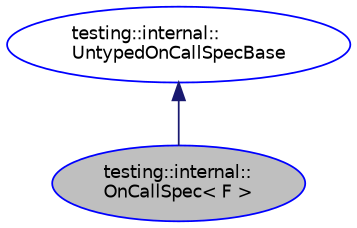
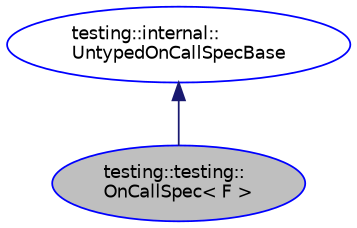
(179, 183) -> (179, 183)
